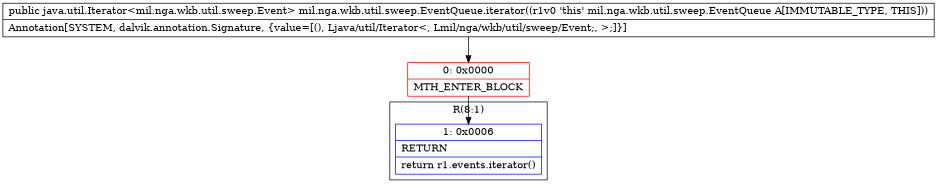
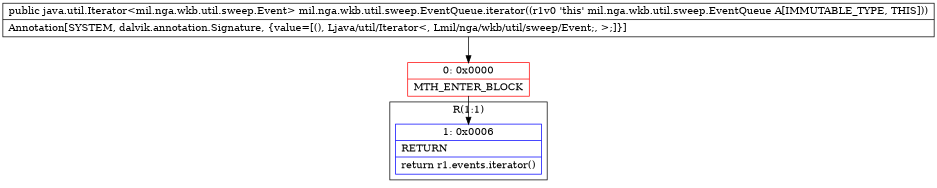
(469, 110) -> (469, 110)
